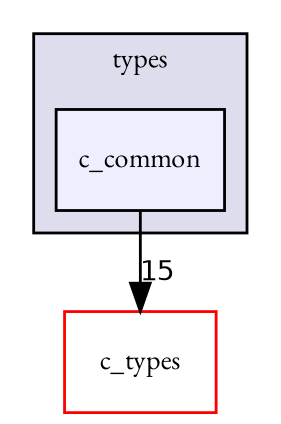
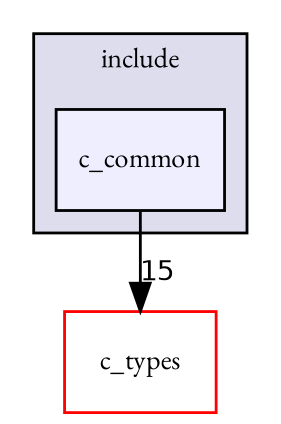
(140, 60) -> (140, 60)
